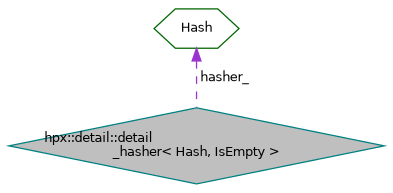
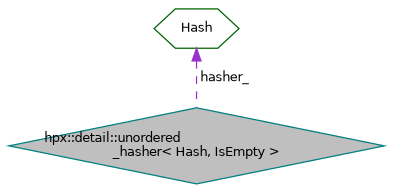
(197, 146) -> (197, 146)
